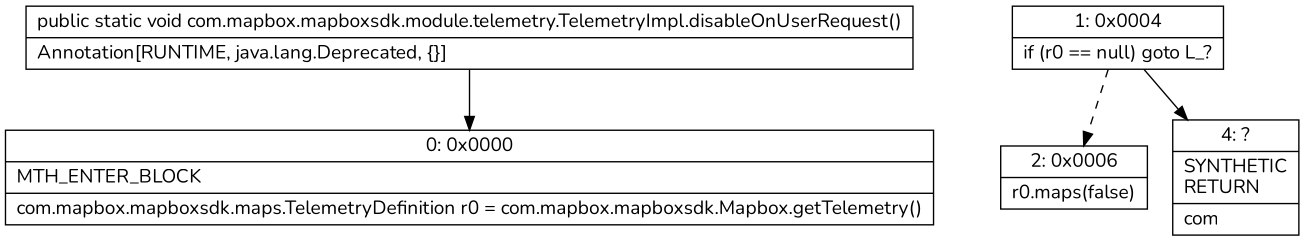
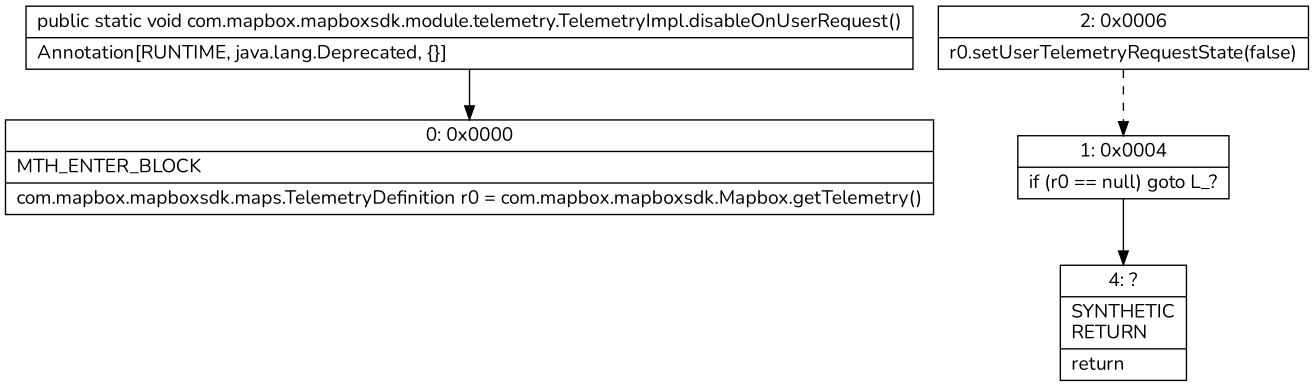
(1098, 101) -> (1123, 96)
(1074, 193) -> (1123, 53)
(1202, 219) -> (1099, 364)
